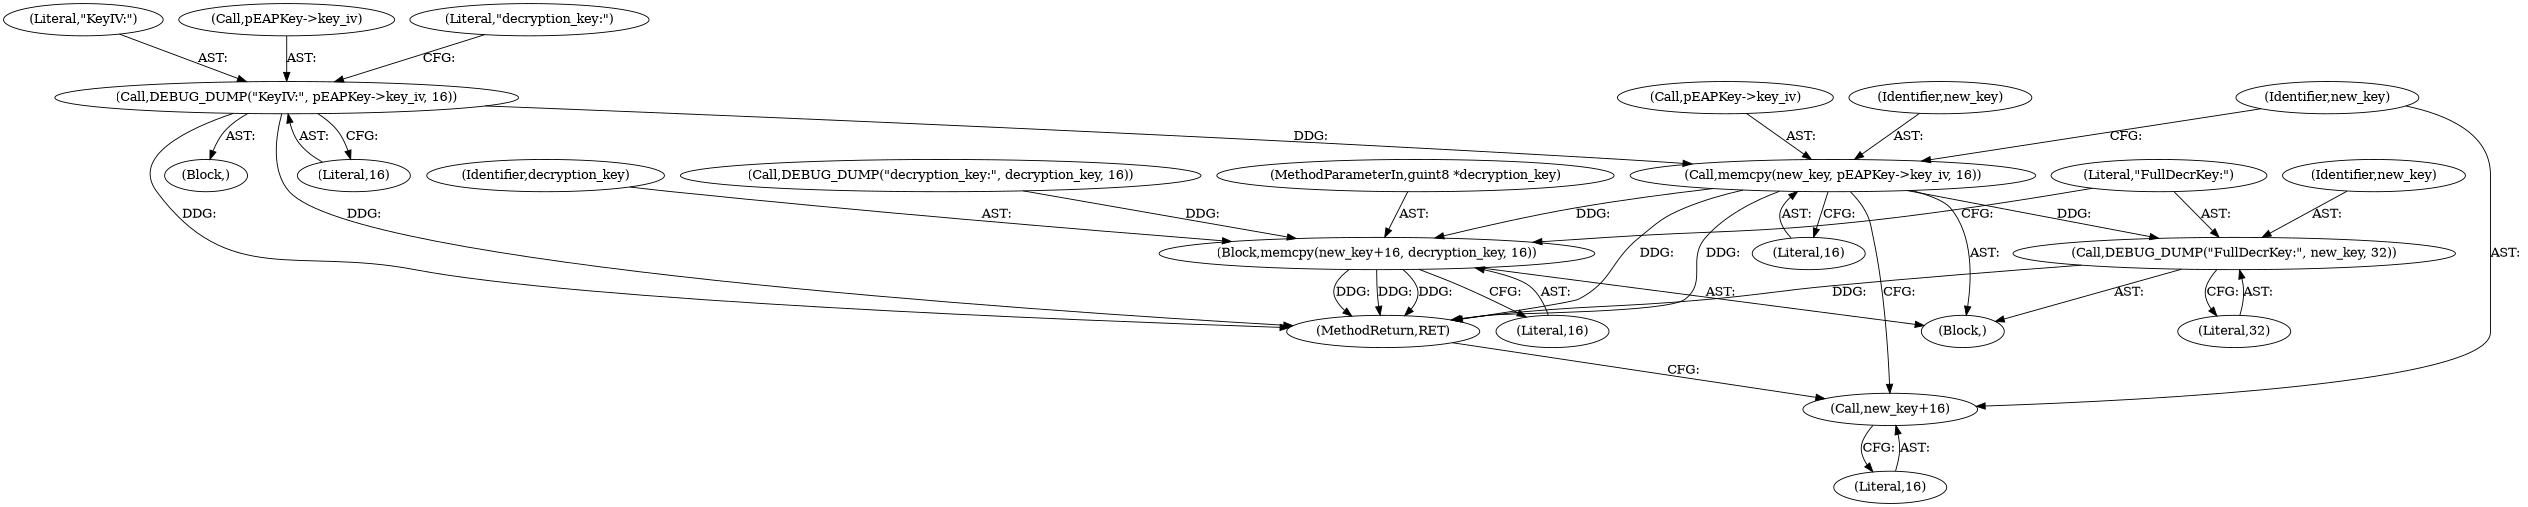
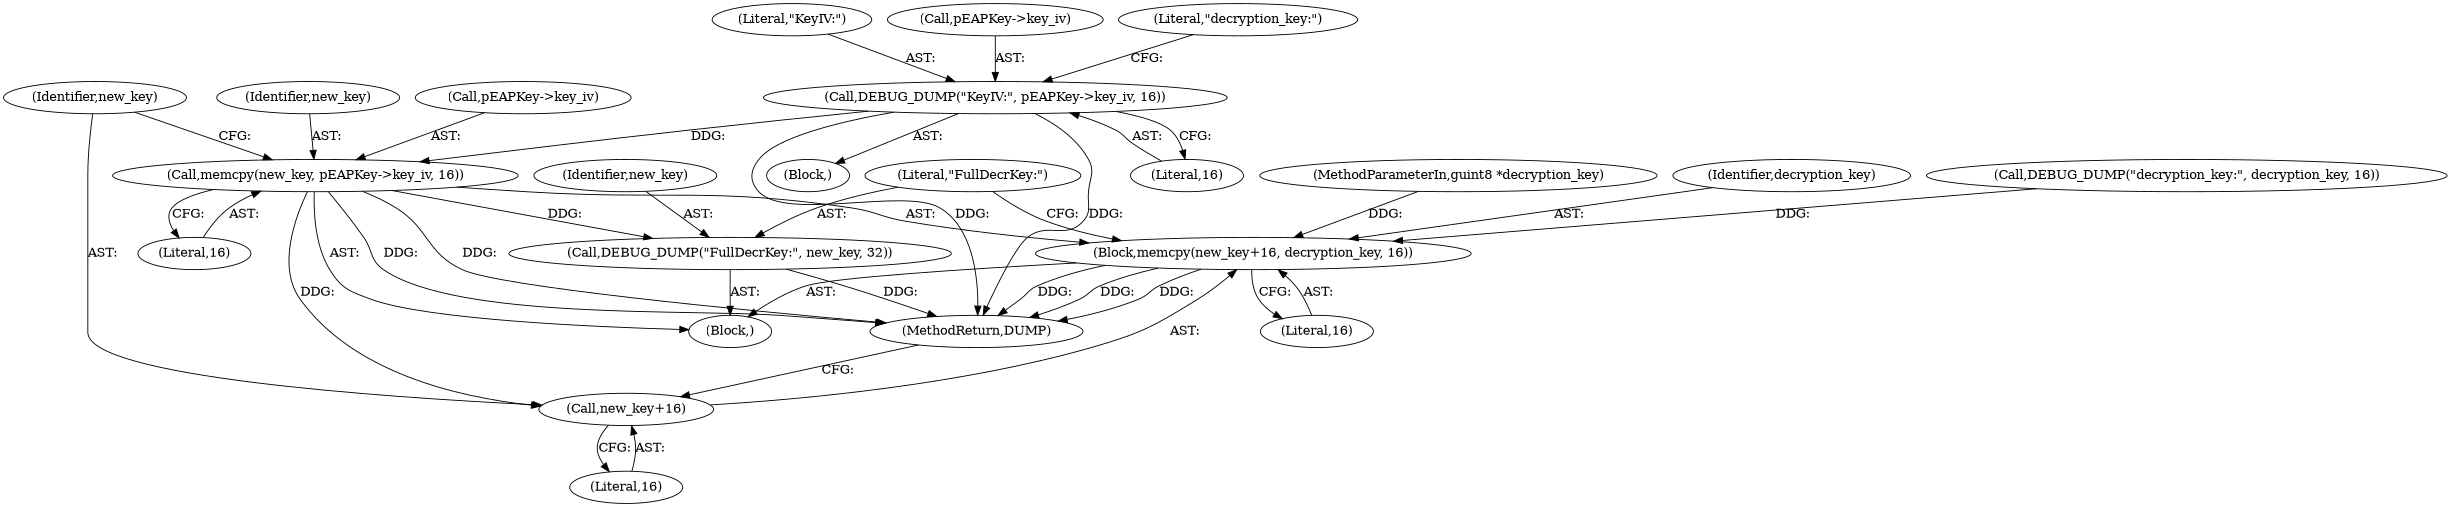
(1416, 215) -> (1387, 215)
(1595, 215) -> (923, 215)
(1901, 292) -> (319, 292)
(1383, 331) -> (976, 331)
(2234, 331) -> none
none -> (980, 373)
